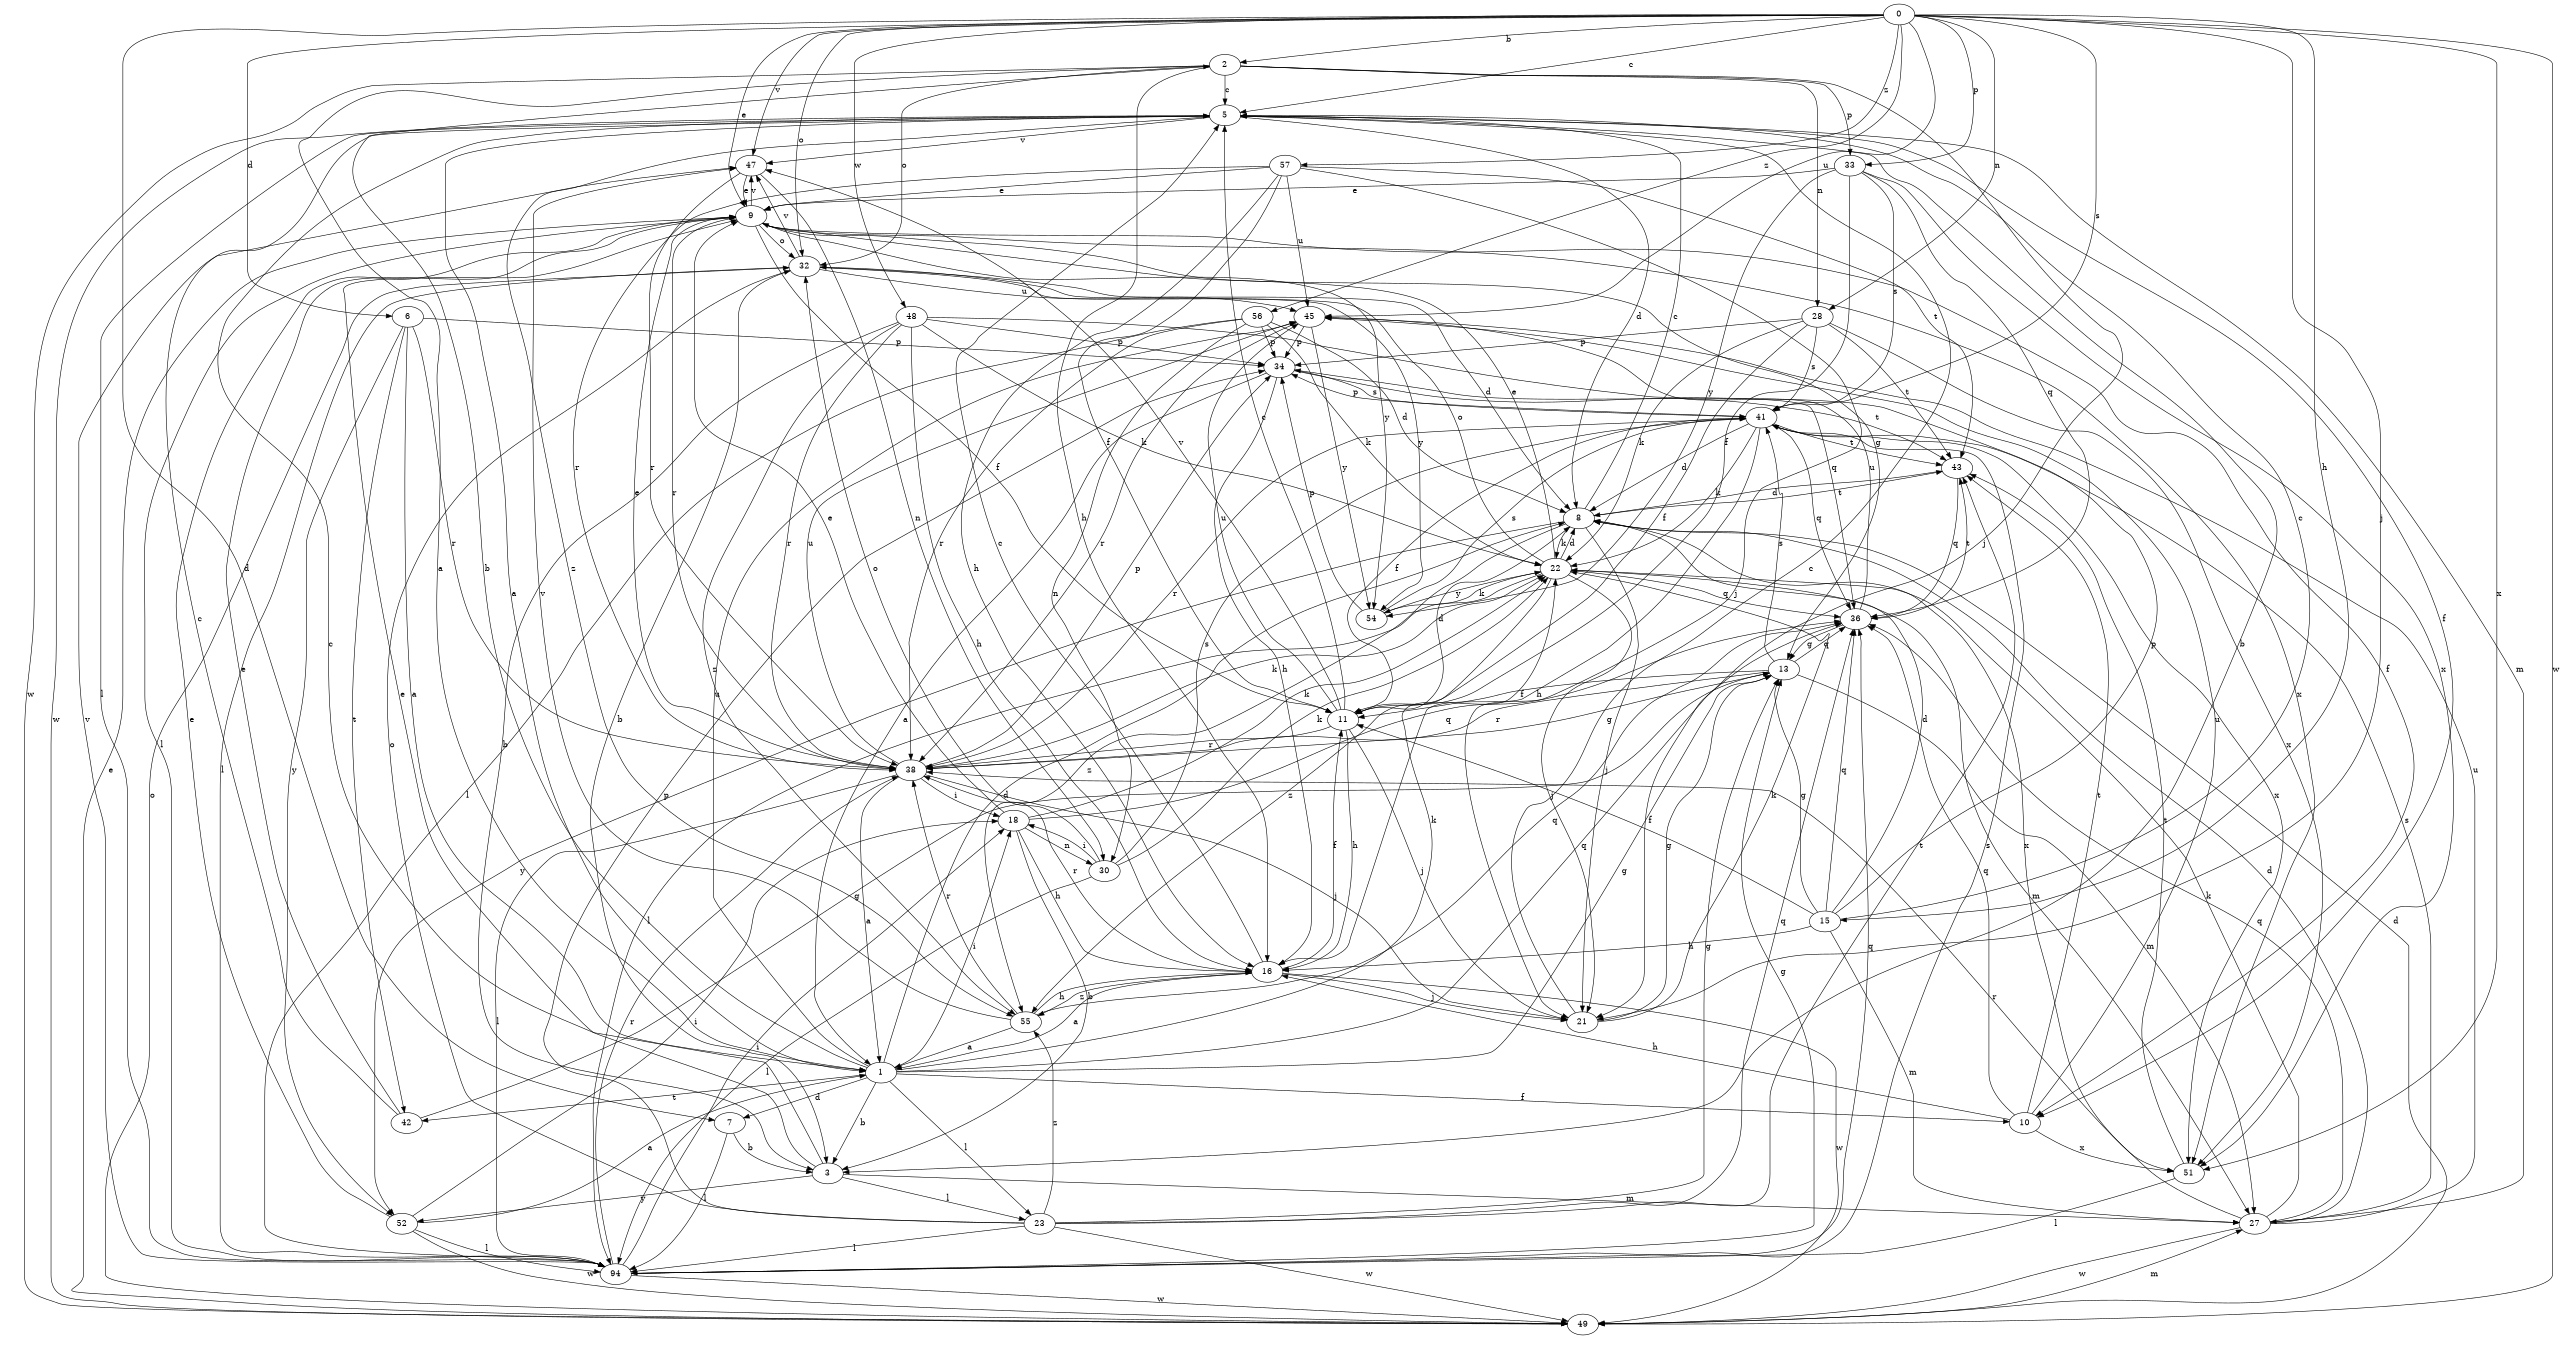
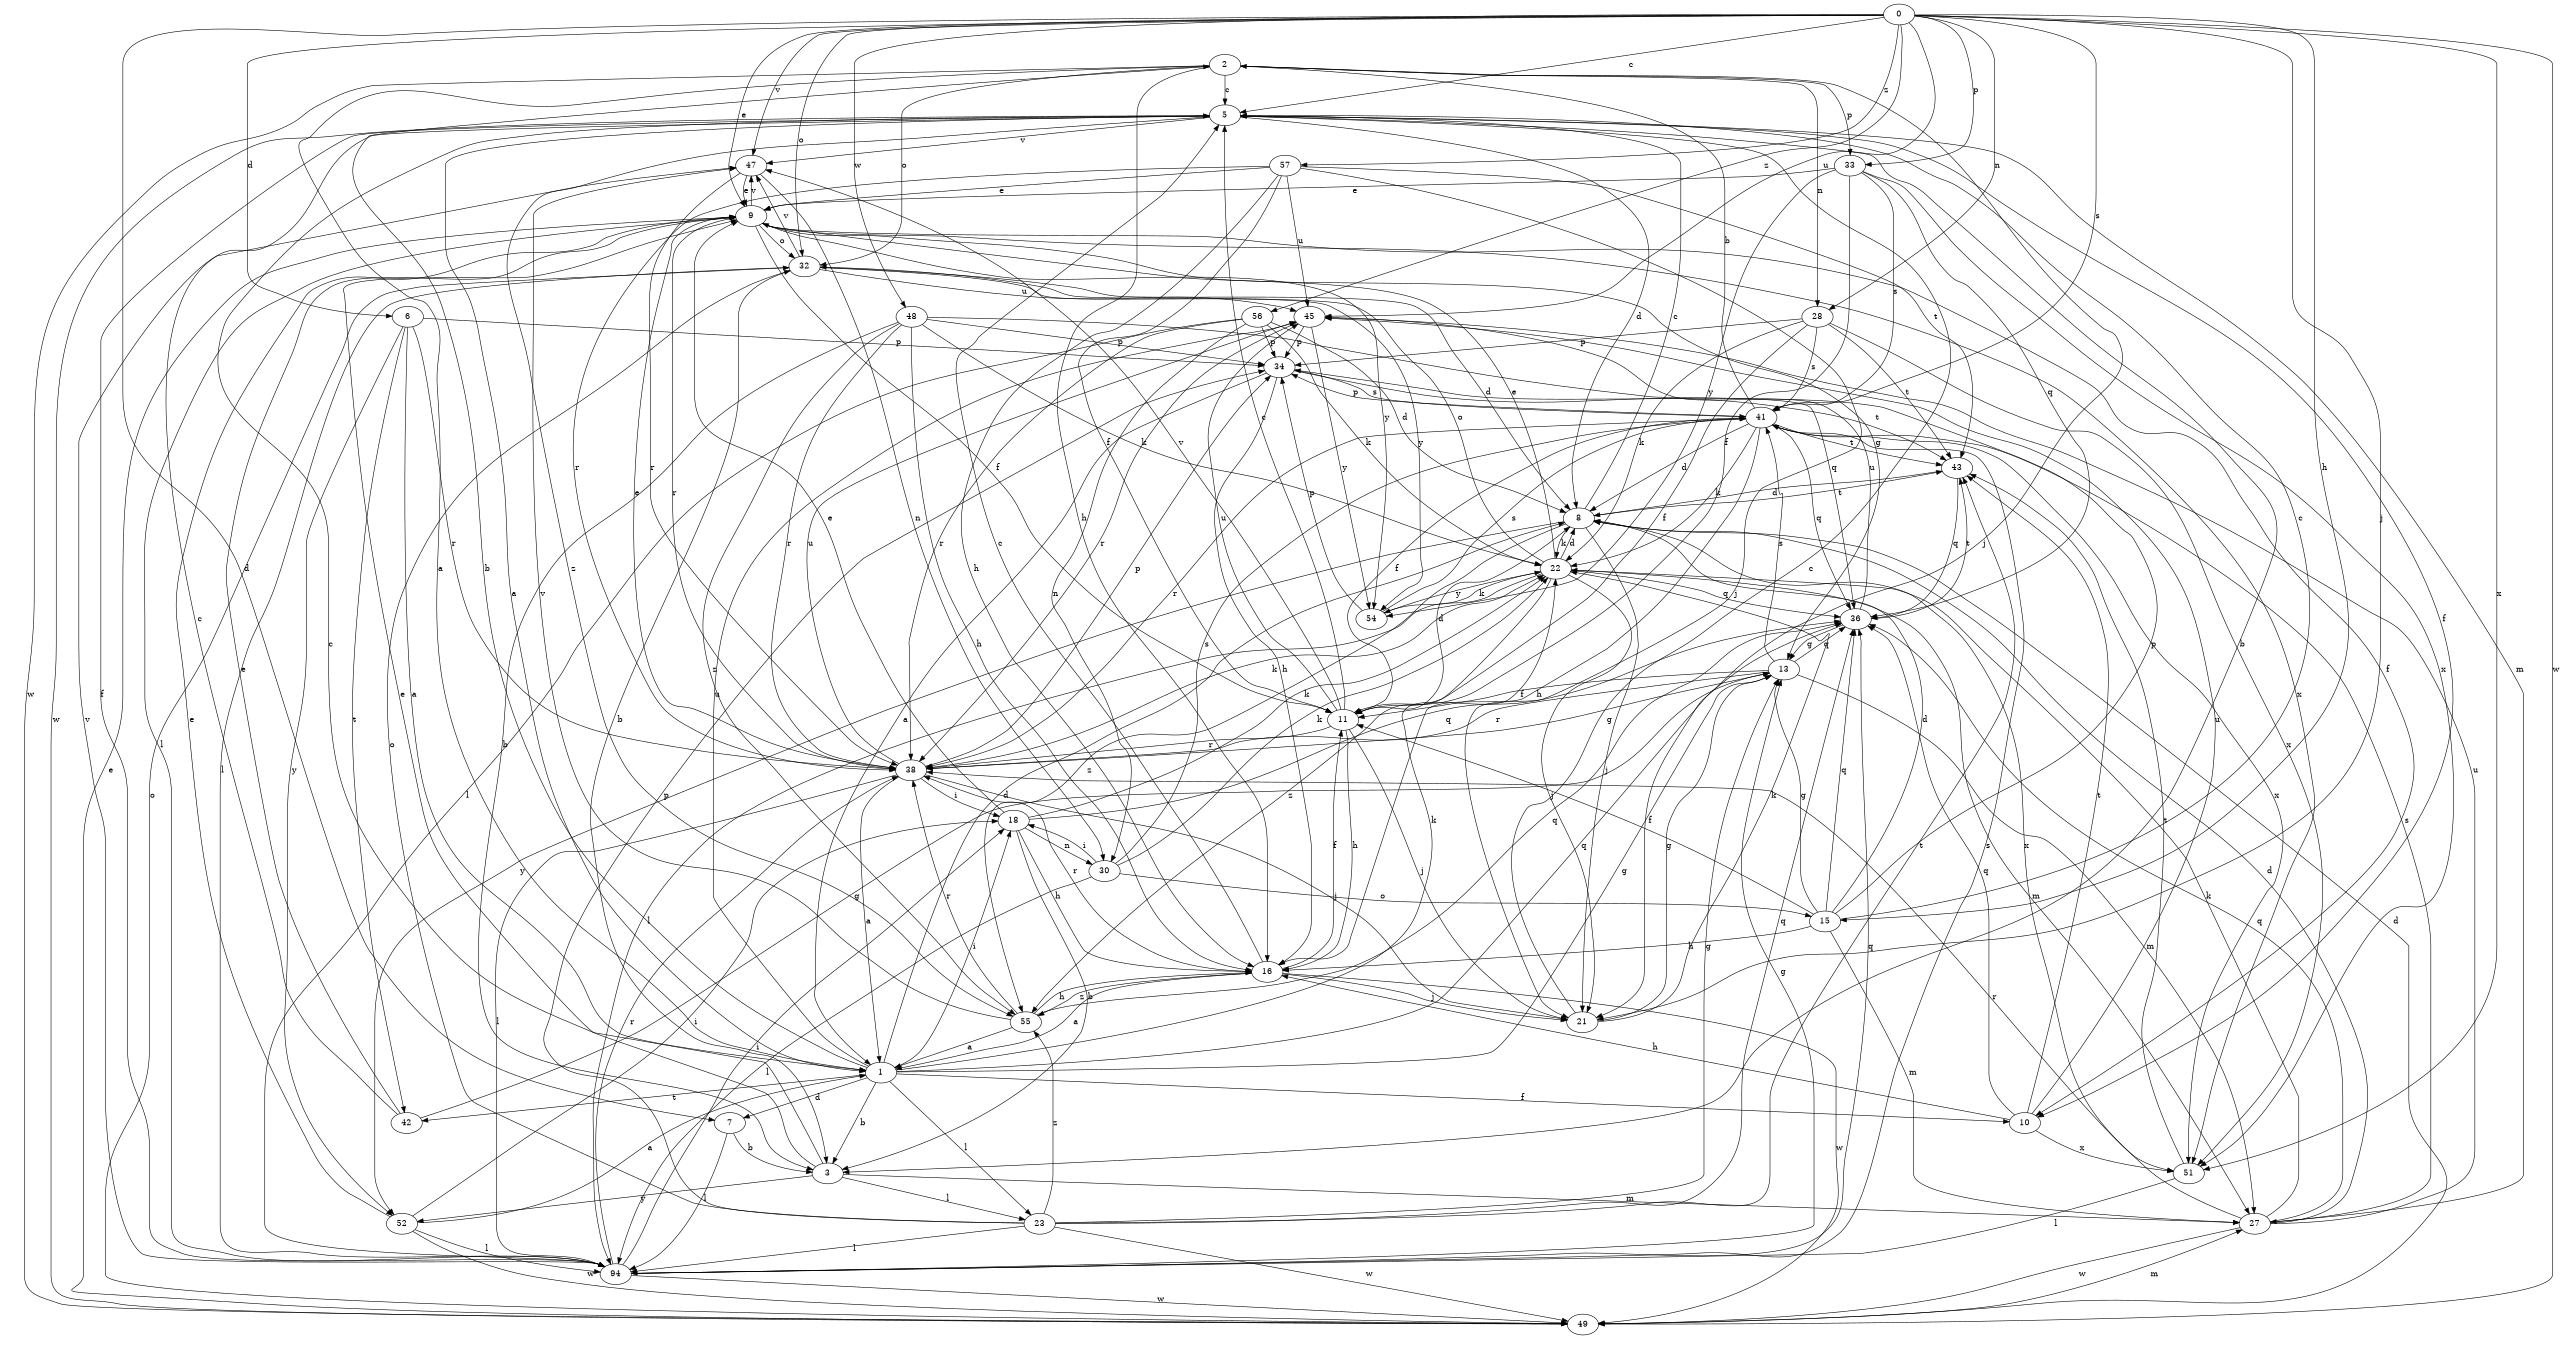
(1564, 31) -> (1616, 110)
(886, 613) -> (1462, 903)
(102, 695) -> (102, 695)
